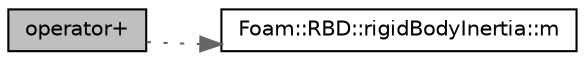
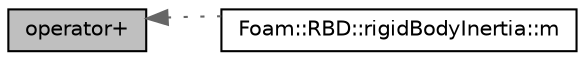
(174, 43) -> (195, 17)
